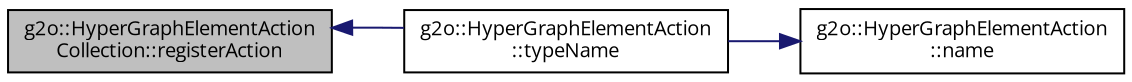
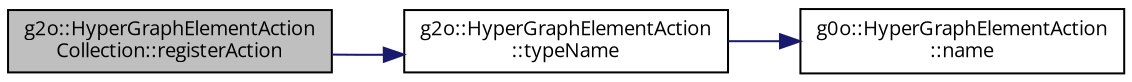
(378, 28) -> (358, 55)
(962, 41) -> (962, 41)
